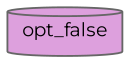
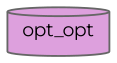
(65, 32) -> (58, 32)
